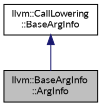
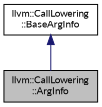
(51, 86) -> (51, 86)
